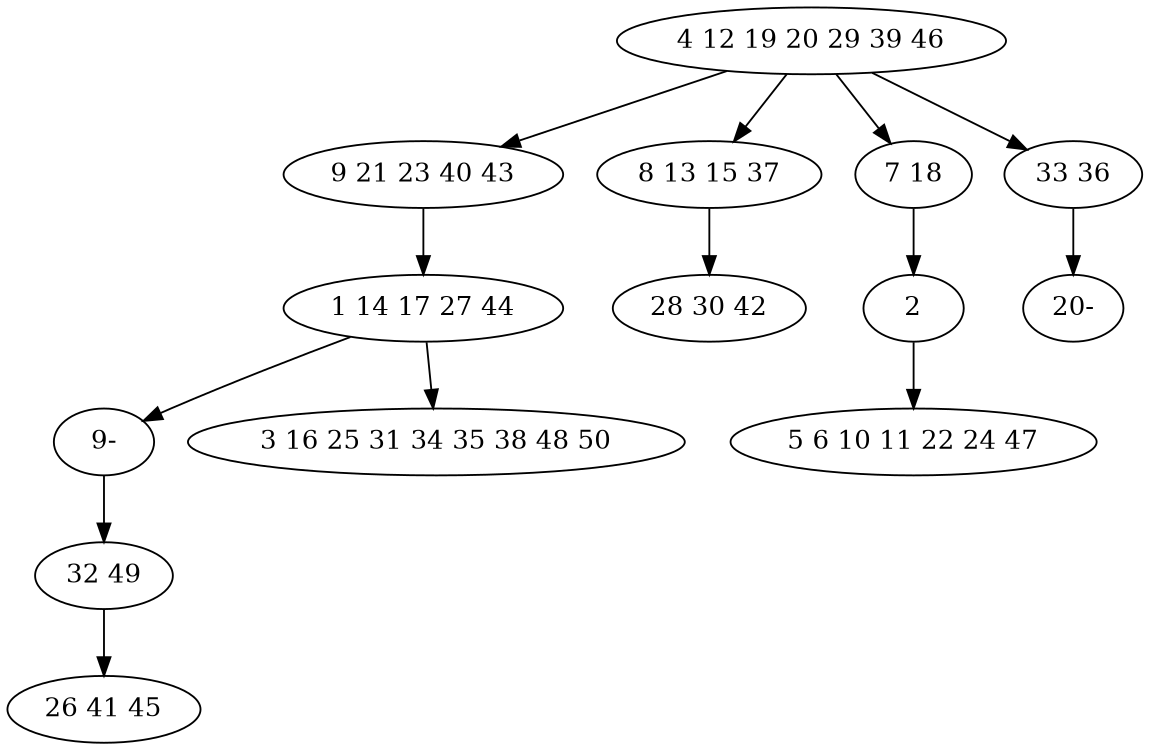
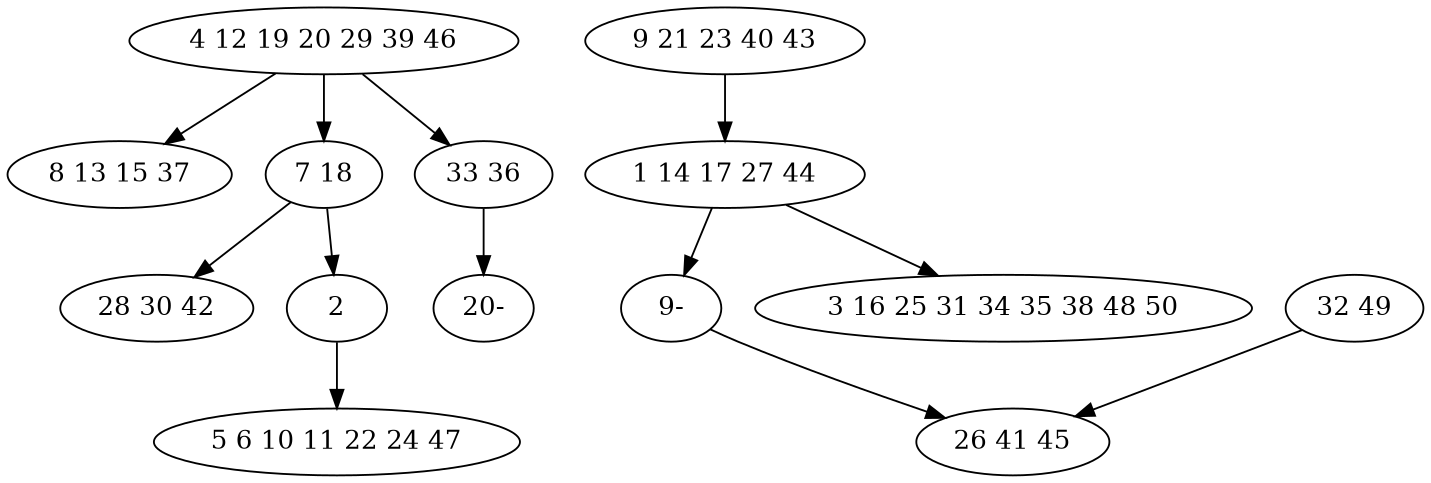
(623, 106) -> none
(709, 232) -> (250, 234)
(104, 500) -> (818, 373)
